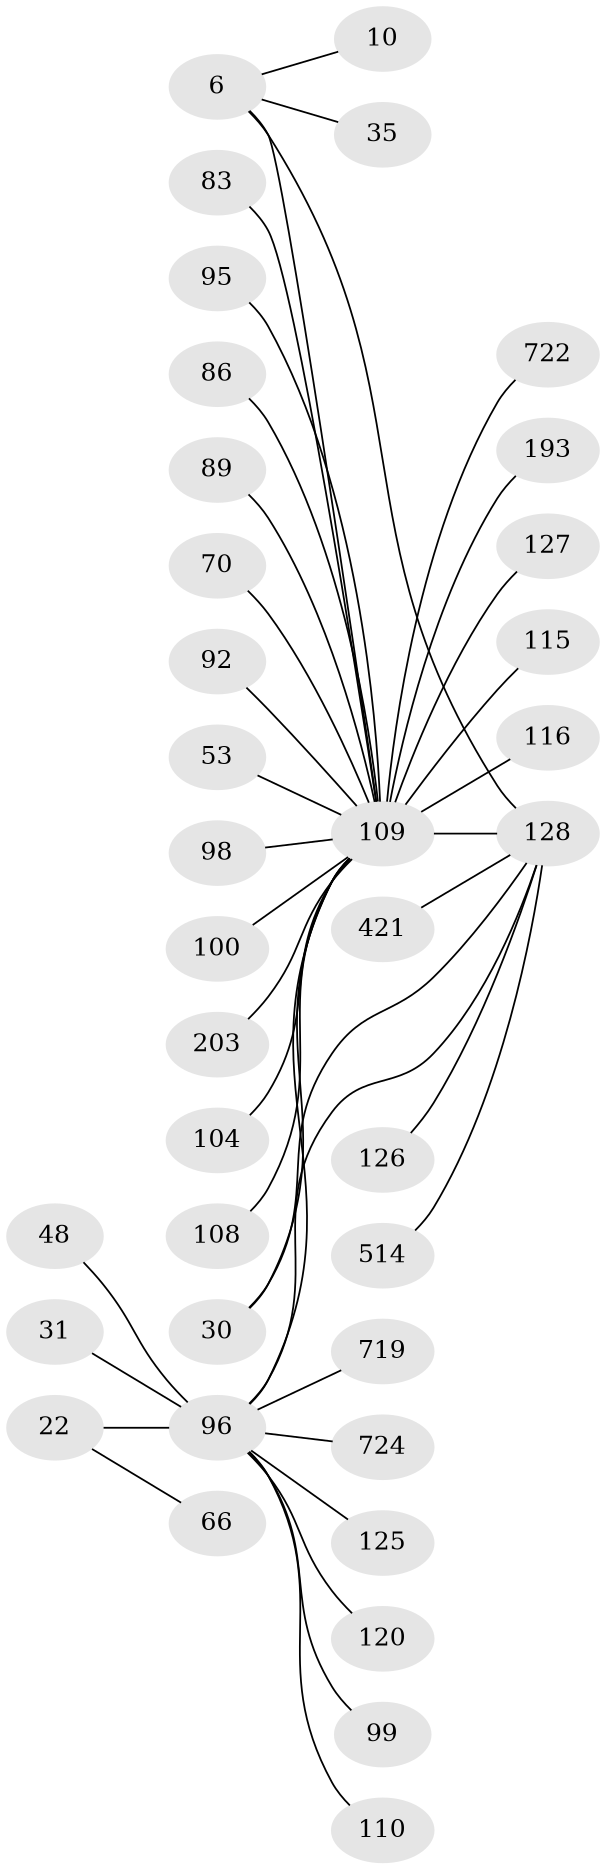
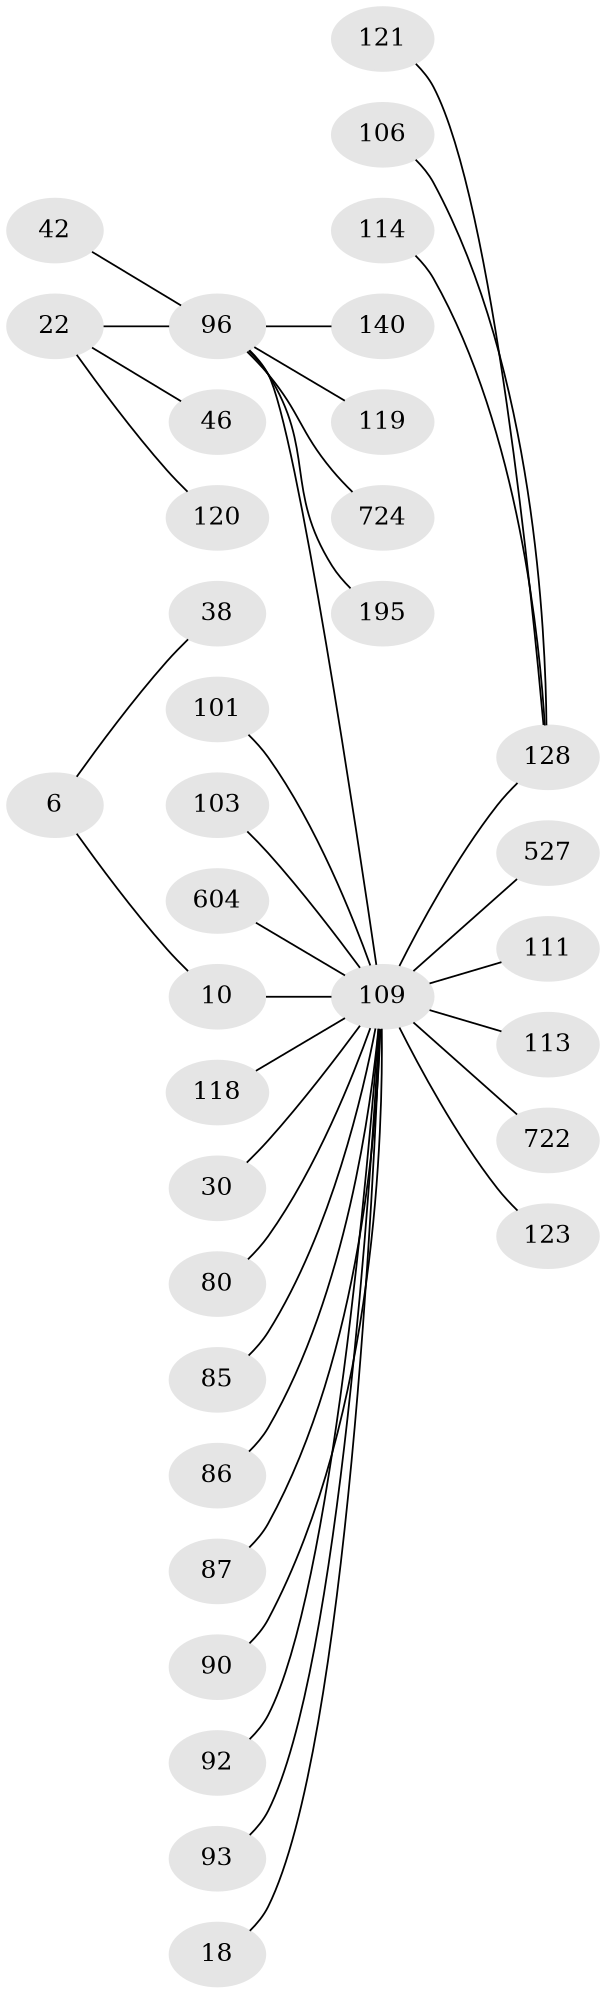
(383, 135) -> (217, 614)
(217, 183) -> (217, 1284)
(217, 278) -> (217, 1380)
(302, 313) -> (299, 997)
(548, 450) -> (548, 1236)
(383, 460) -> none
(217, 470) -> (217, 1571)
(548, 546) -> (548, 853)
(217, 566) -> (217, 1667)
(548, 642) -> (548, 949)
(548, 738) -> (548, 1045)
(217, 757) -> (217, 1859)
(217, 853) -> (217, 1955)
(383, 929) -> (383, 39)
(217, 949) -> (217, 709)
(217, 1045) -> (217, 805)
(333, 1052) -> none
(340, 1103) -> none
(217, 1140) -> (217, 901)
(383, 1160) -> (383, 135)
(55, 1236) -> (55, 231)
(217, 1236) -> (217, 1093)
(383, 1256) -> (383, 231)
(55, 1332) -> none
(383, 1351) -> (383, 422)
(217, 1524) -> (217, 422)
(383, 1543) -> (383, 614)
(308, 1551) -> (130, 425)
(383, 1735) -> none
(383, 1830) -> (383, 326)
